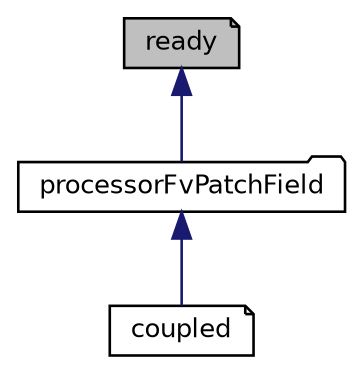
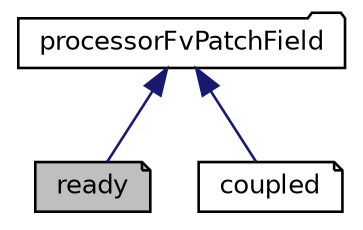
(182, 128) -> (130, 127)
